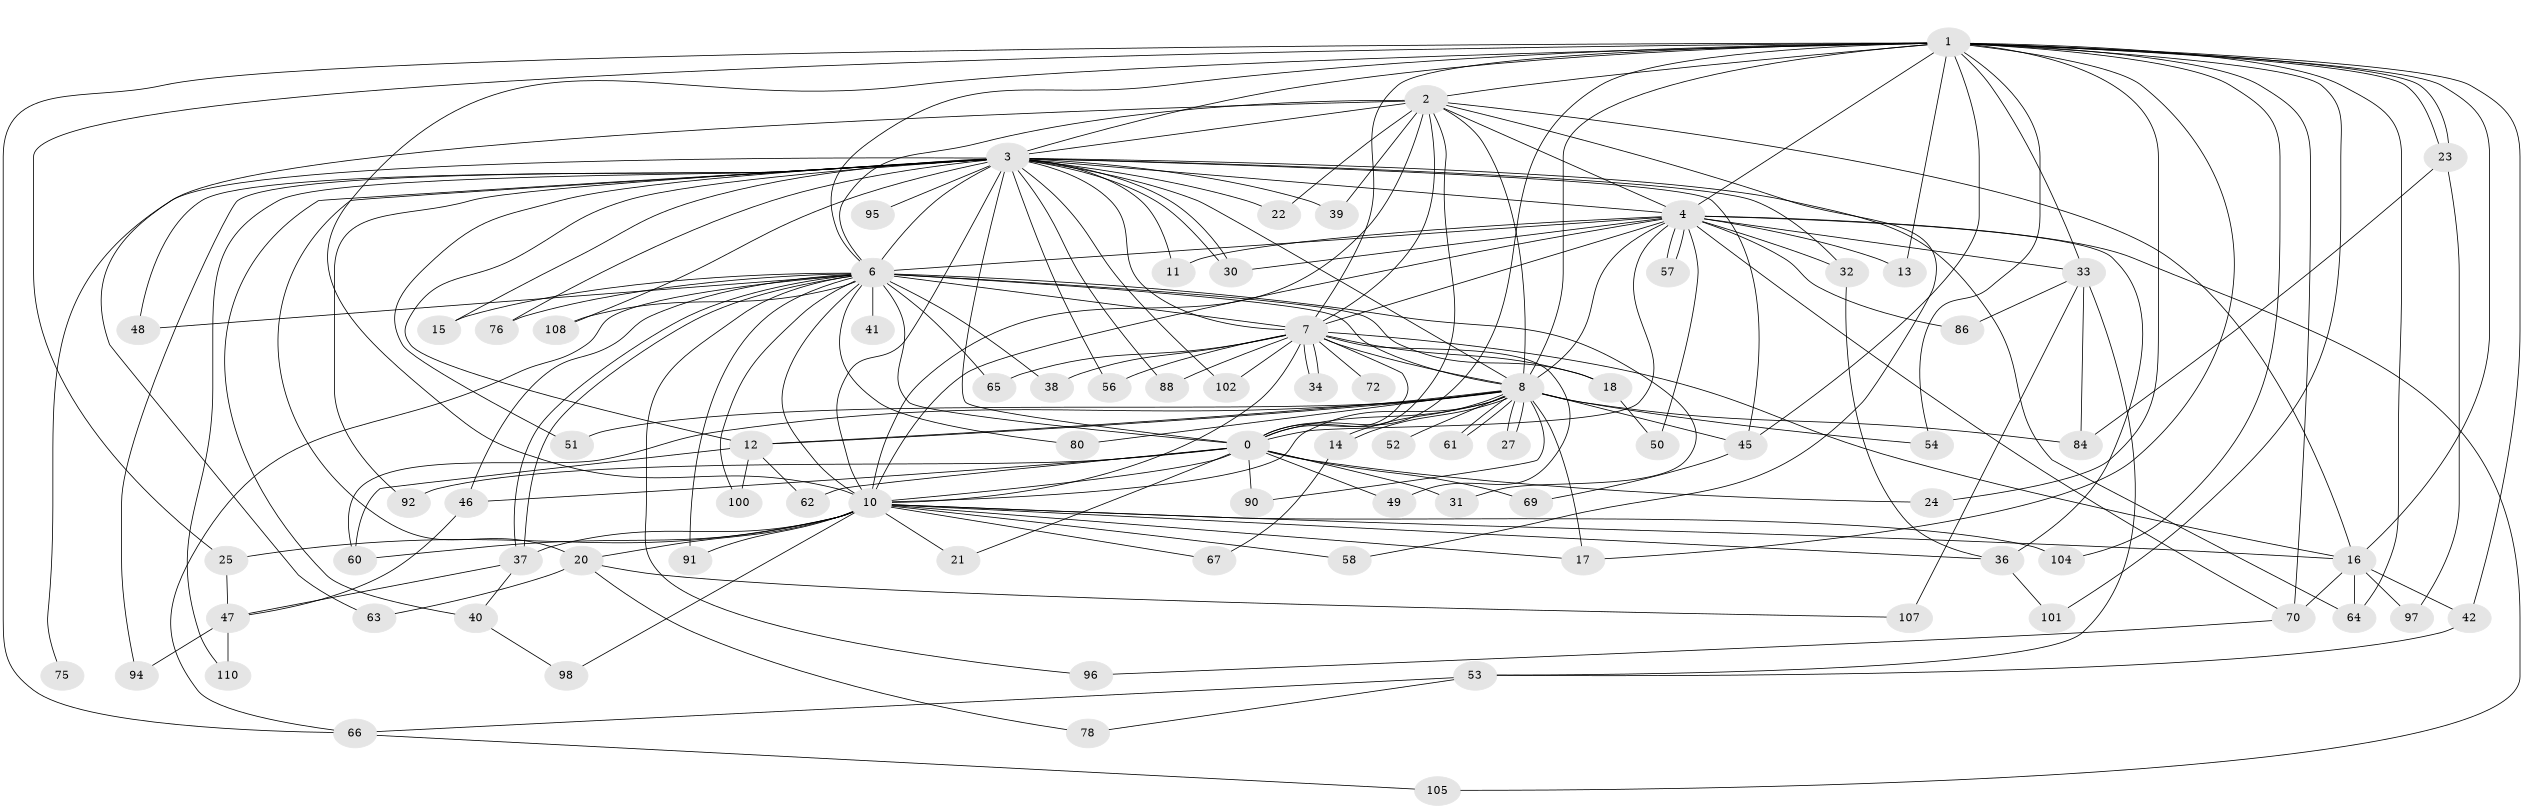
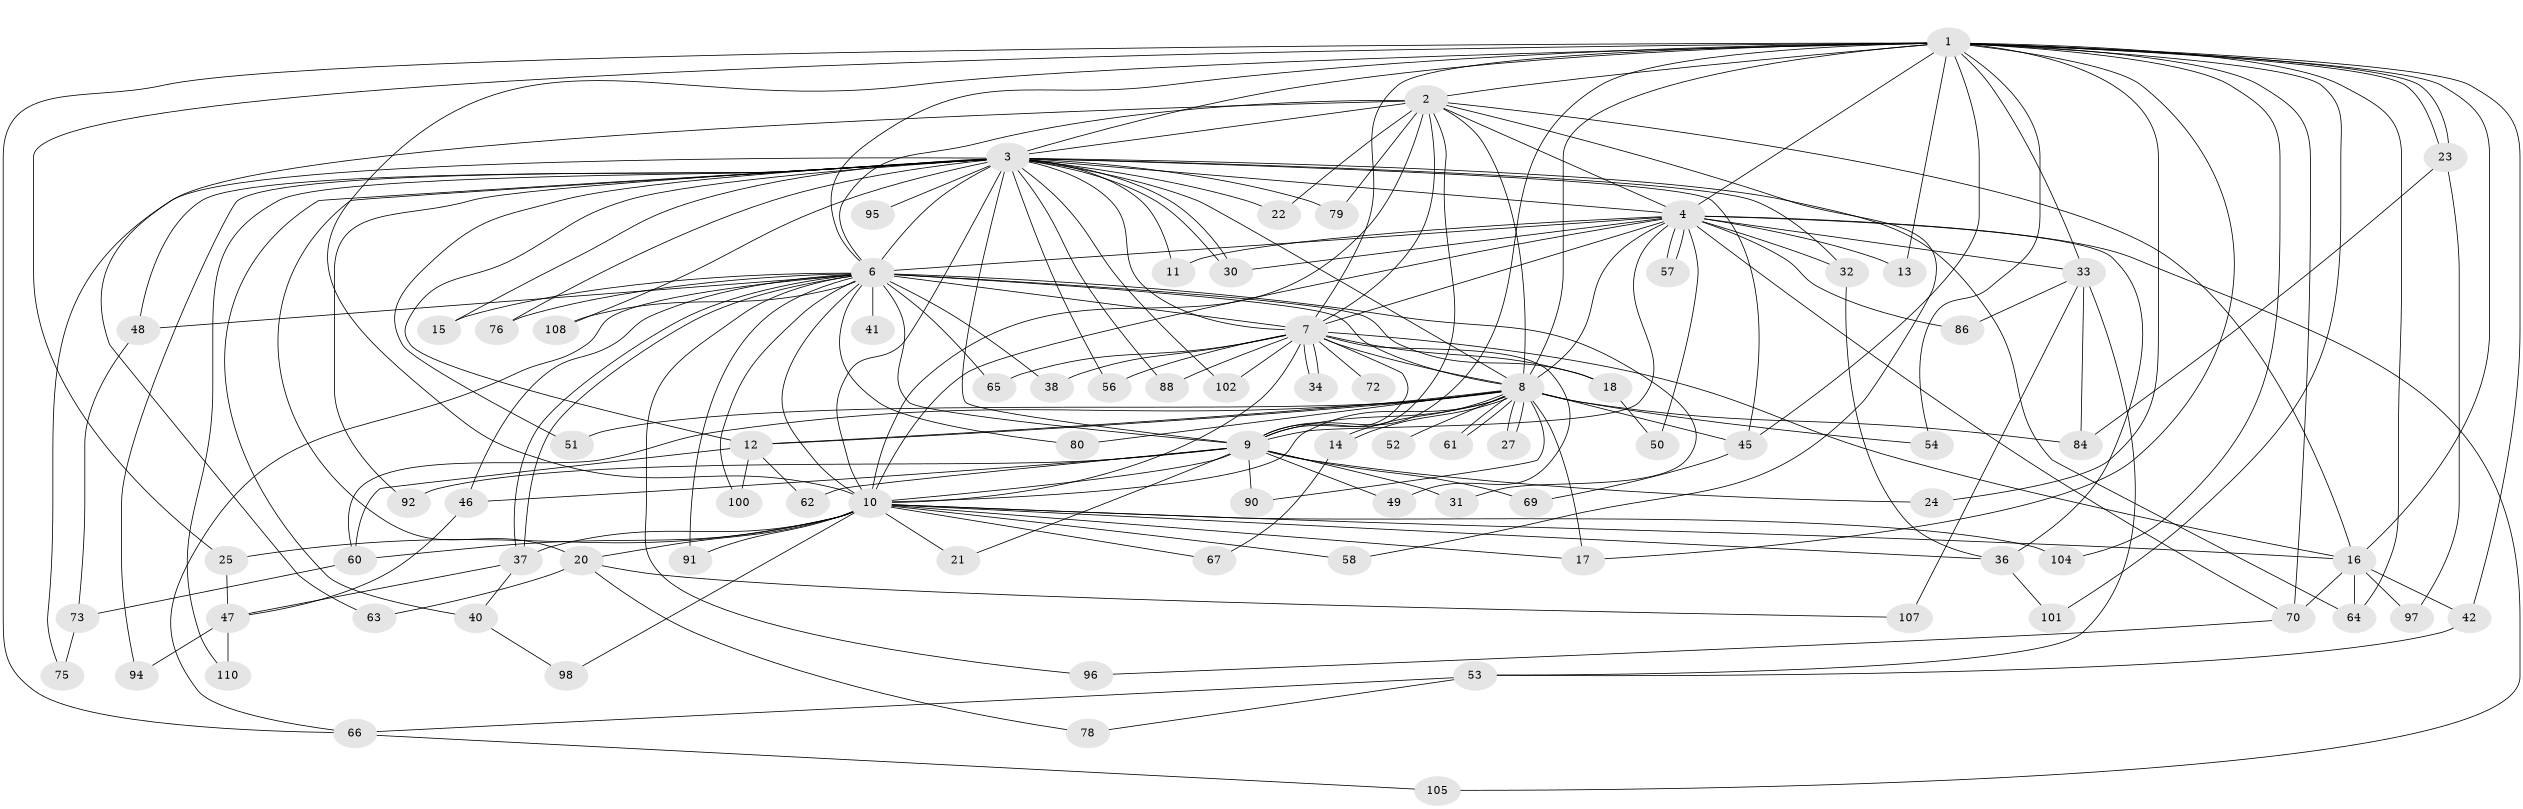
(1337, 215) -> (1337, 215)
(1248, 445) -> (1248, 445)
none -> (78, 618)
